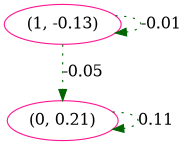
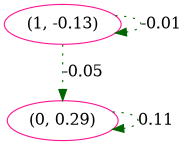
(63, 121) -> (63, 121)
